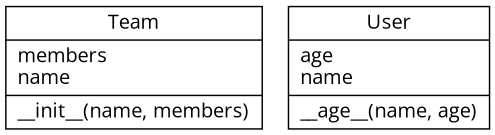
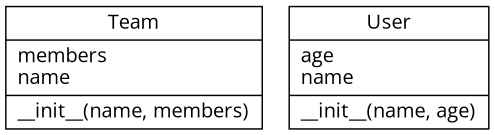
(389, 111) -> (389, 111)
